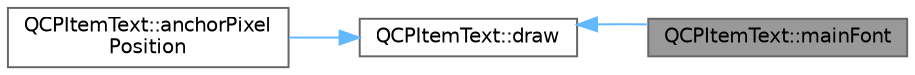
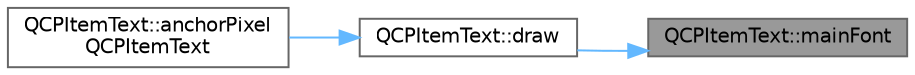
(623, 24) -> (603, 51)
(148, 38) -> (148, 38)
